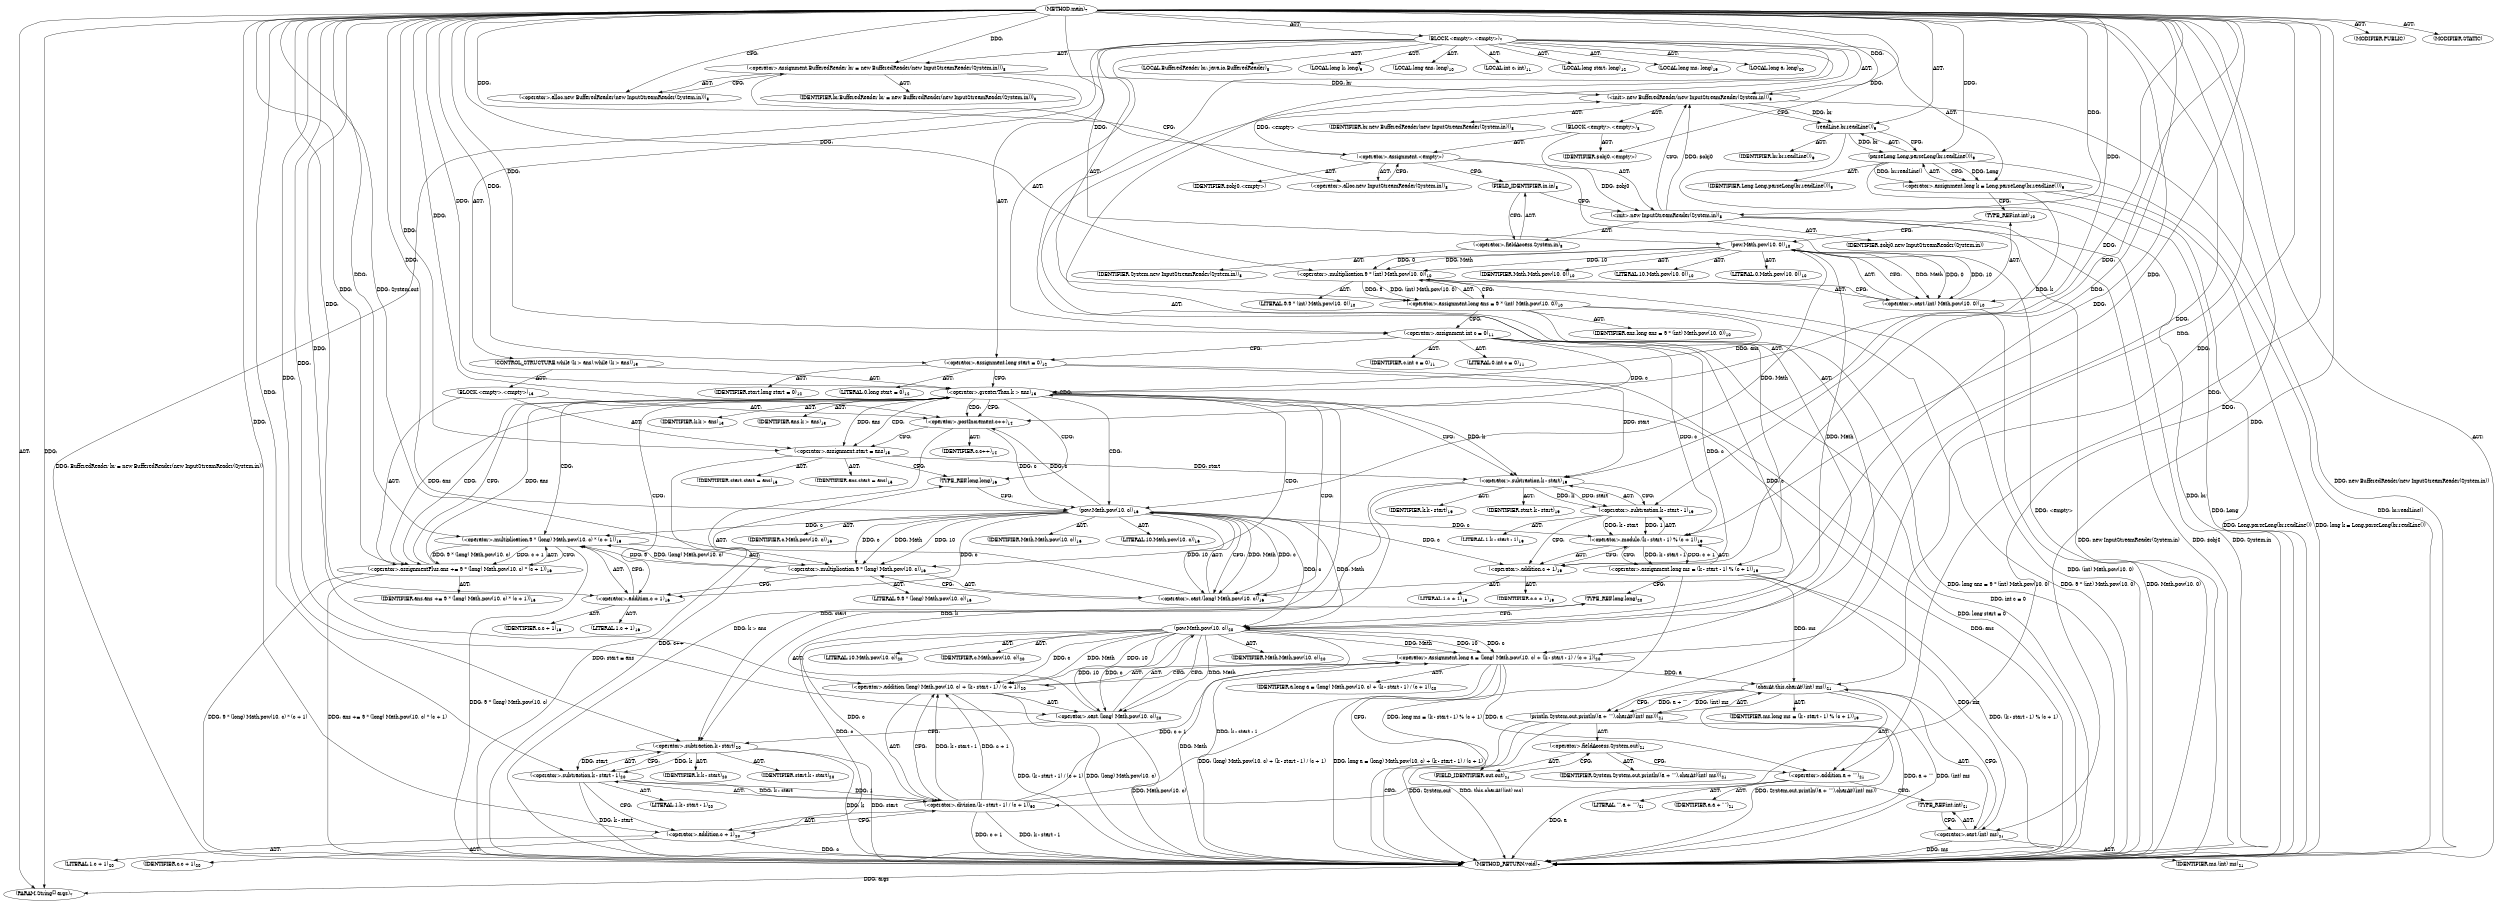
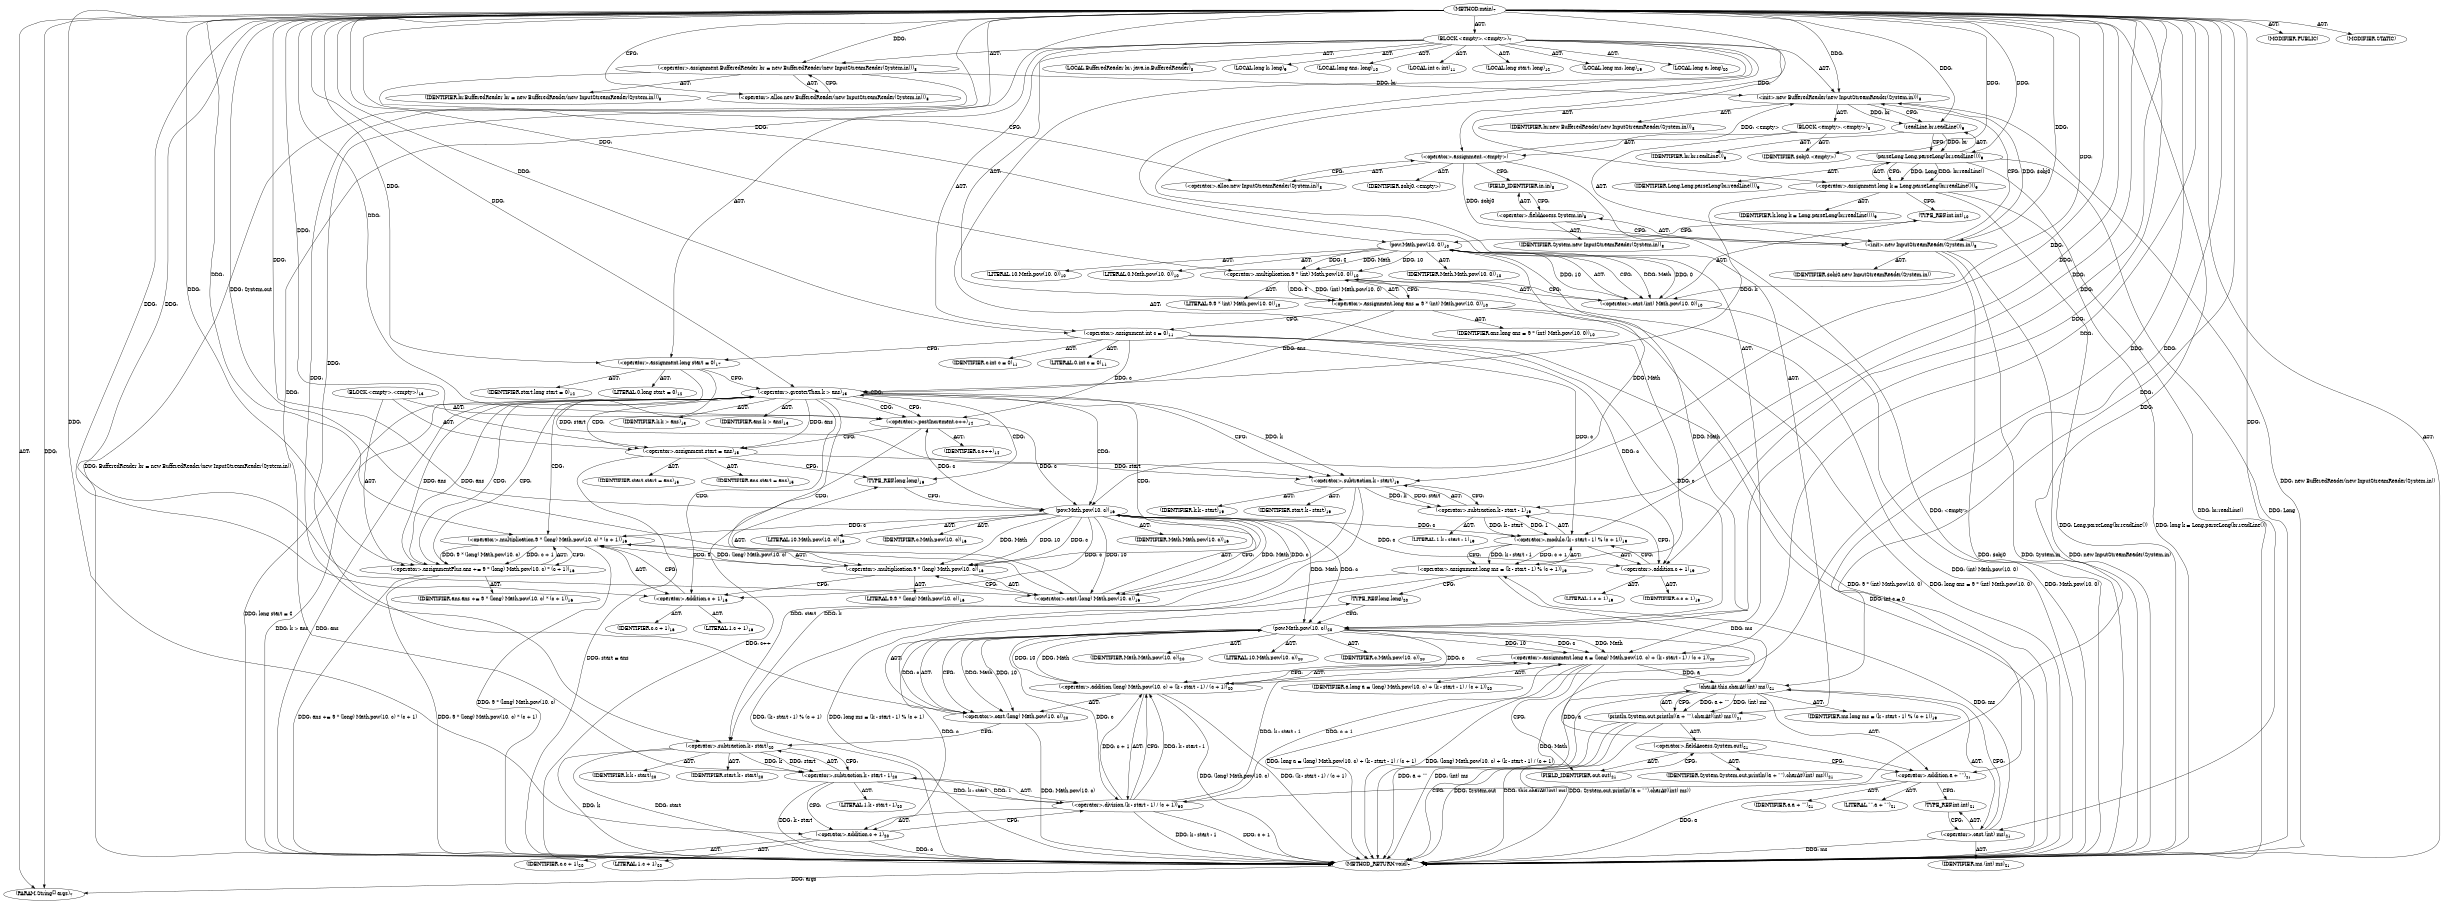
(1939, 69) -> (1947, 69)
(1578, 204) -> (1634, 233)
none -> (1808, 216)
(1045, 363) -> (718, 363)
(566, 364) -> none
(2281, 580) -> none
(1925, 665) -> (1813, 639)
